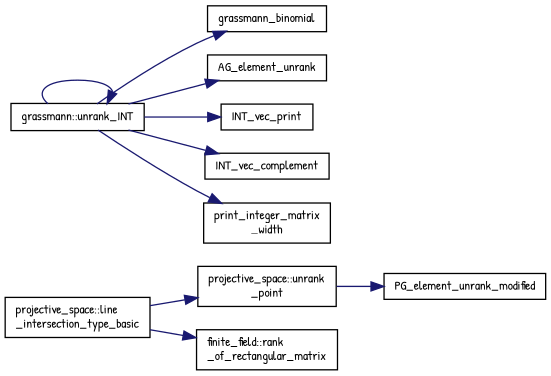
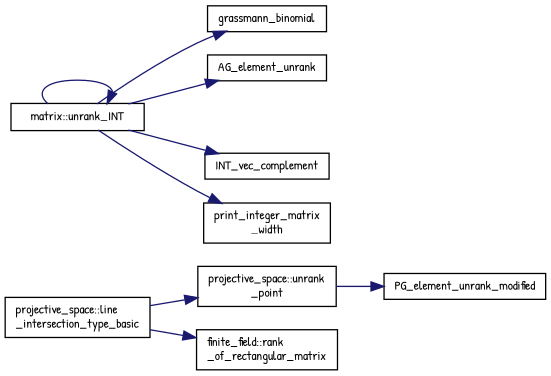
(78, 117) -> (78, 117)
(267, 117) -> none
